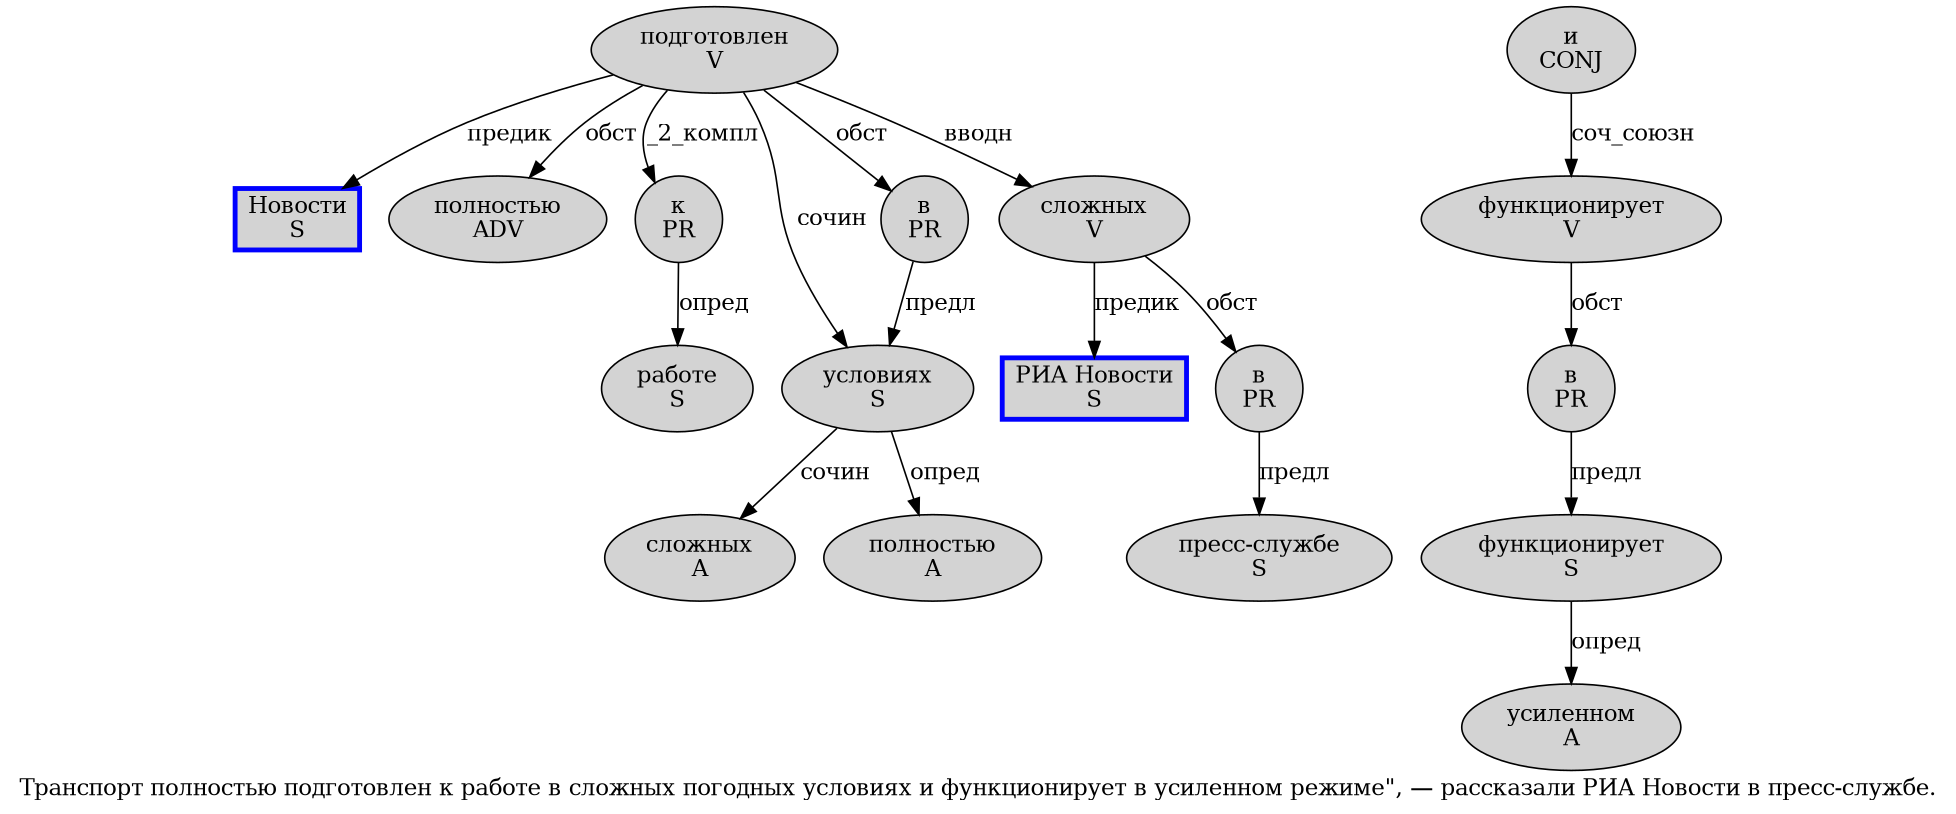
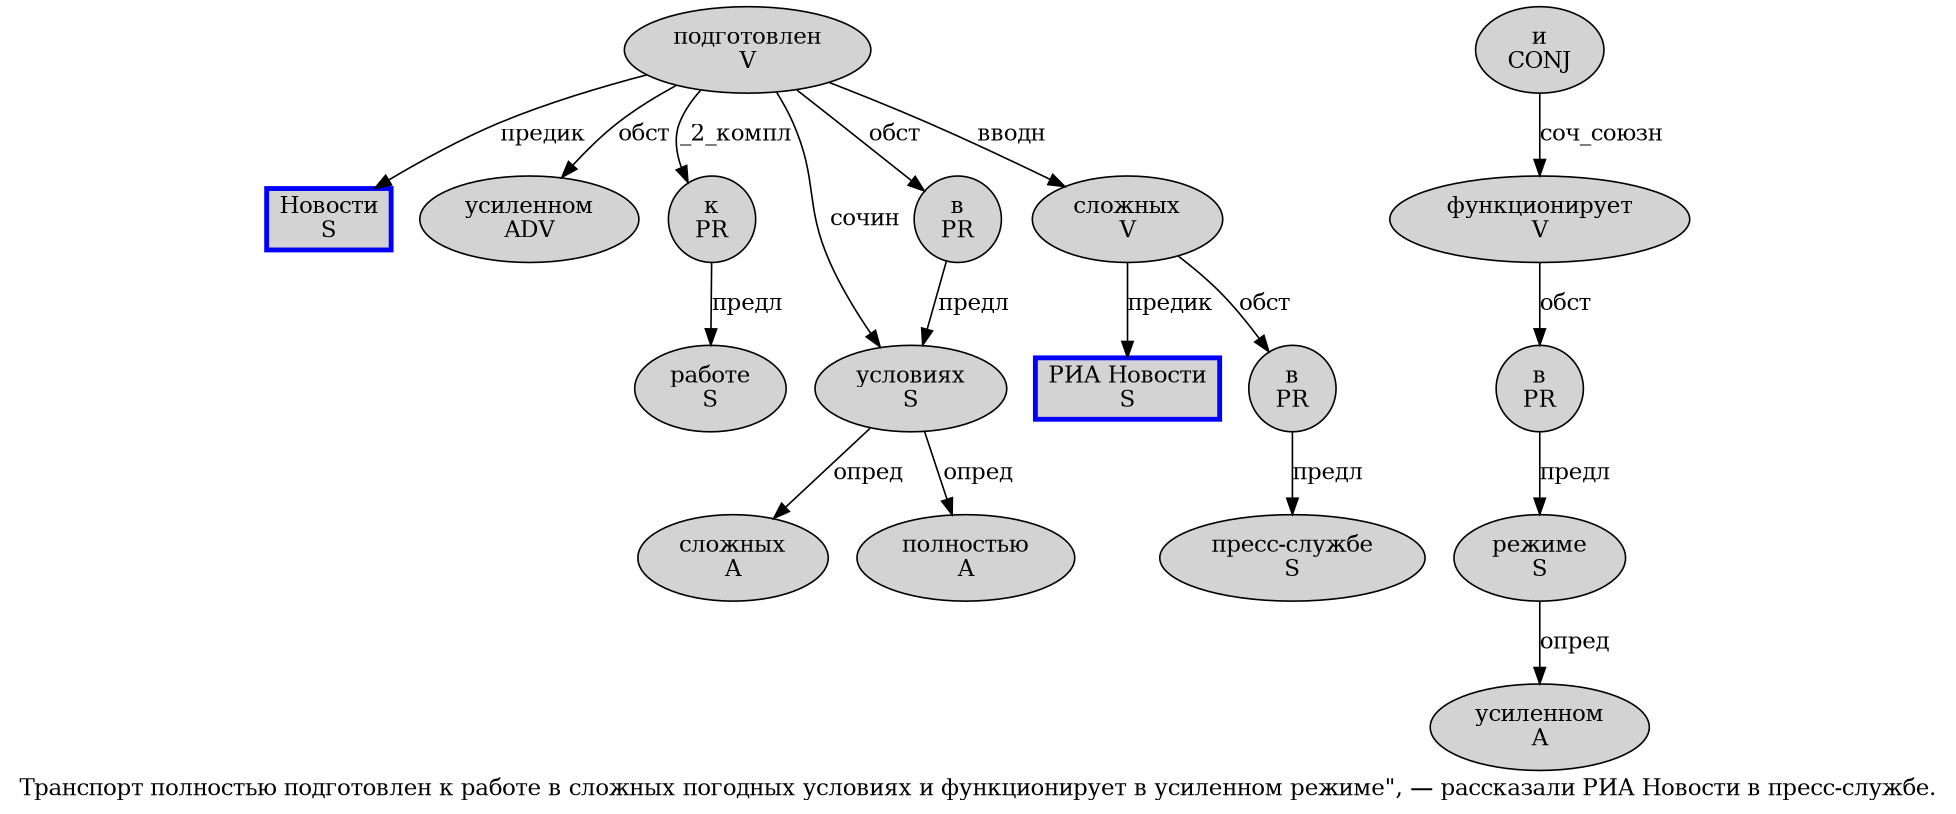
(498, 219) -> (529, 219)
(714, 304) -> (748, 304)
(835, 473) -> (868, 473)
(1571, 558) -> (1540, 558)
